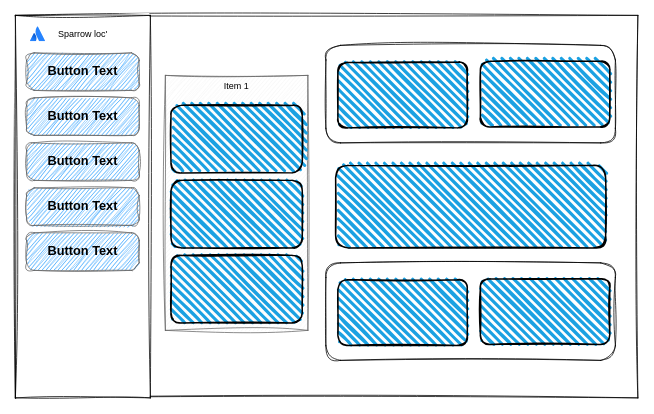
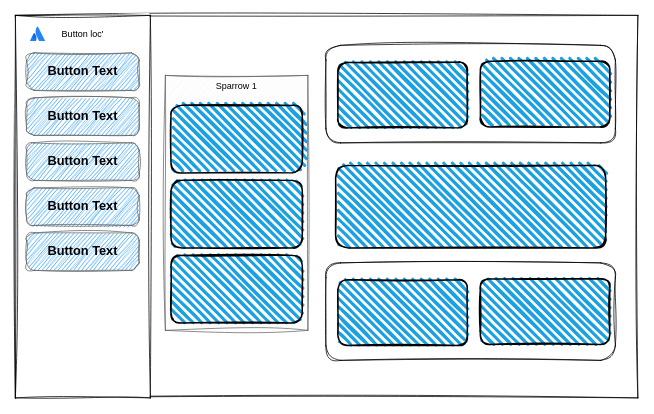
(83, 34) -> (83, 34)
(237, 87) -> (237, 87)
